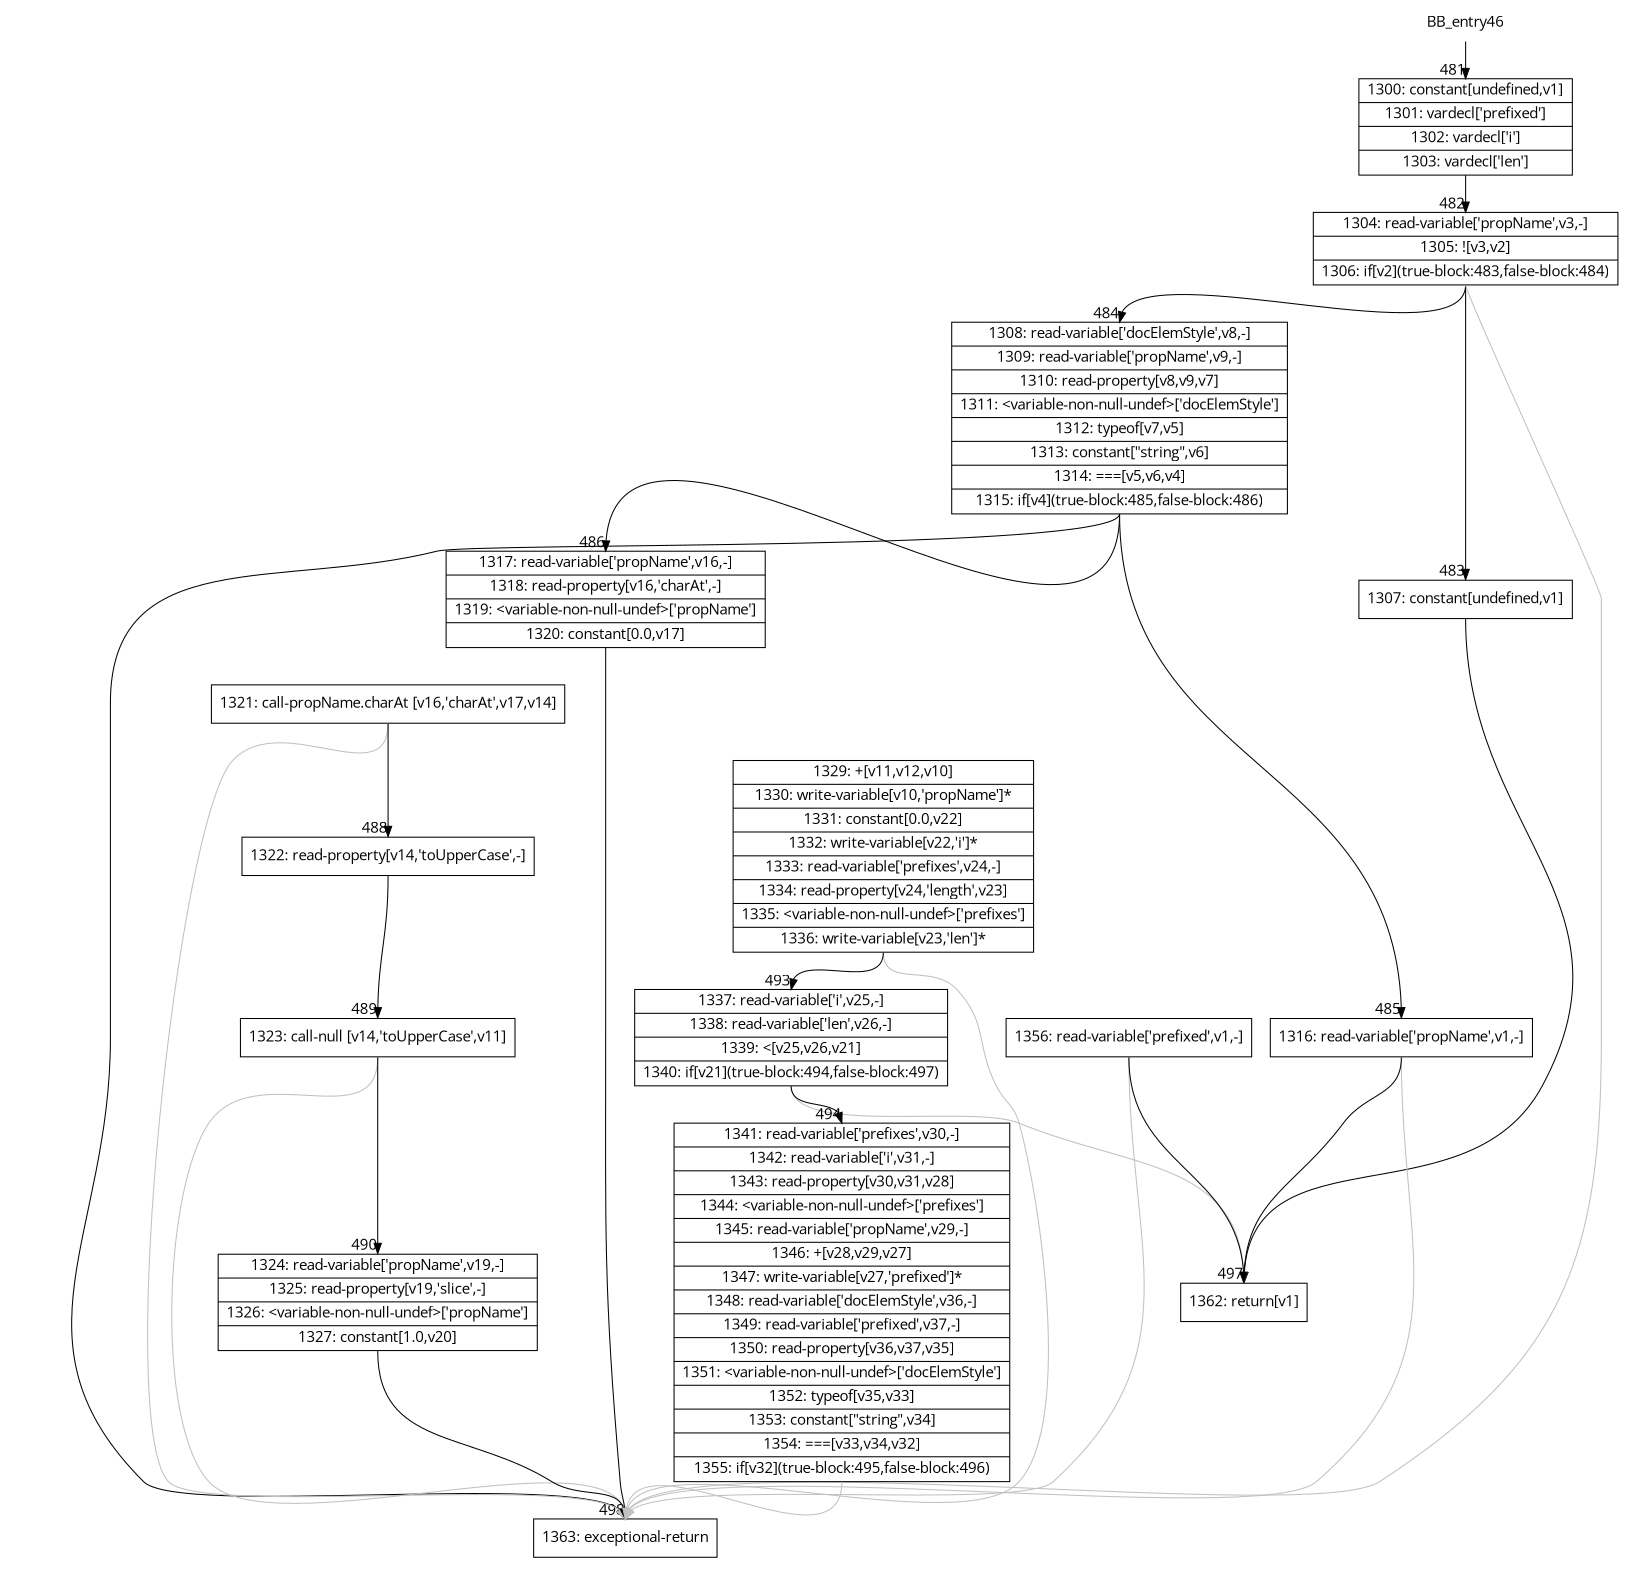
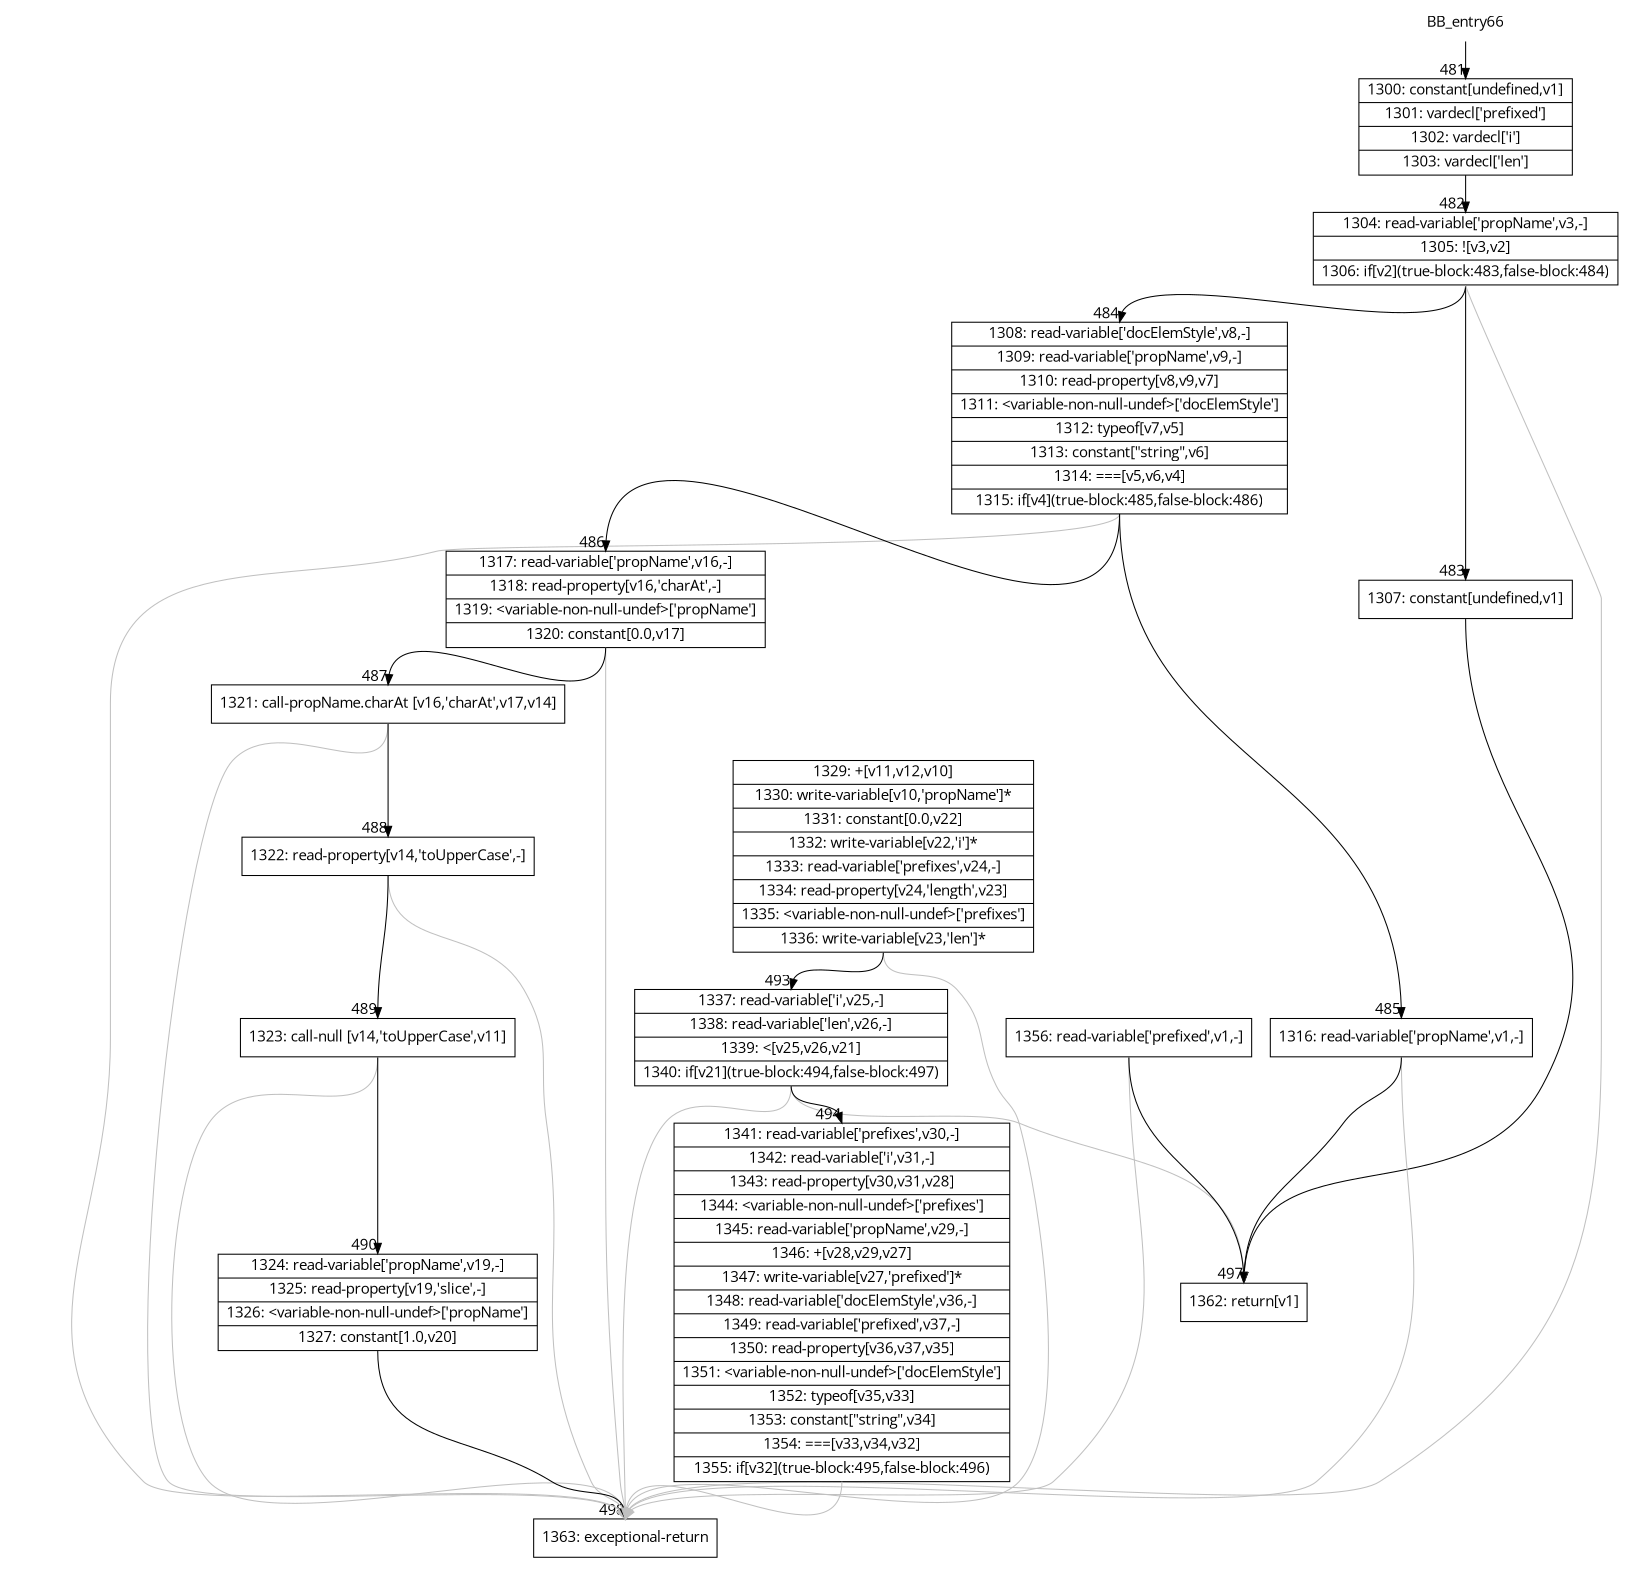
(1466, 23) -> (1466, 23)
none -> (502, 668)
(110, 801) -> (110, 801)
(606, 1078) -> (606, 1078)
none -> (551, 1164)
none -> (629, 1239)
